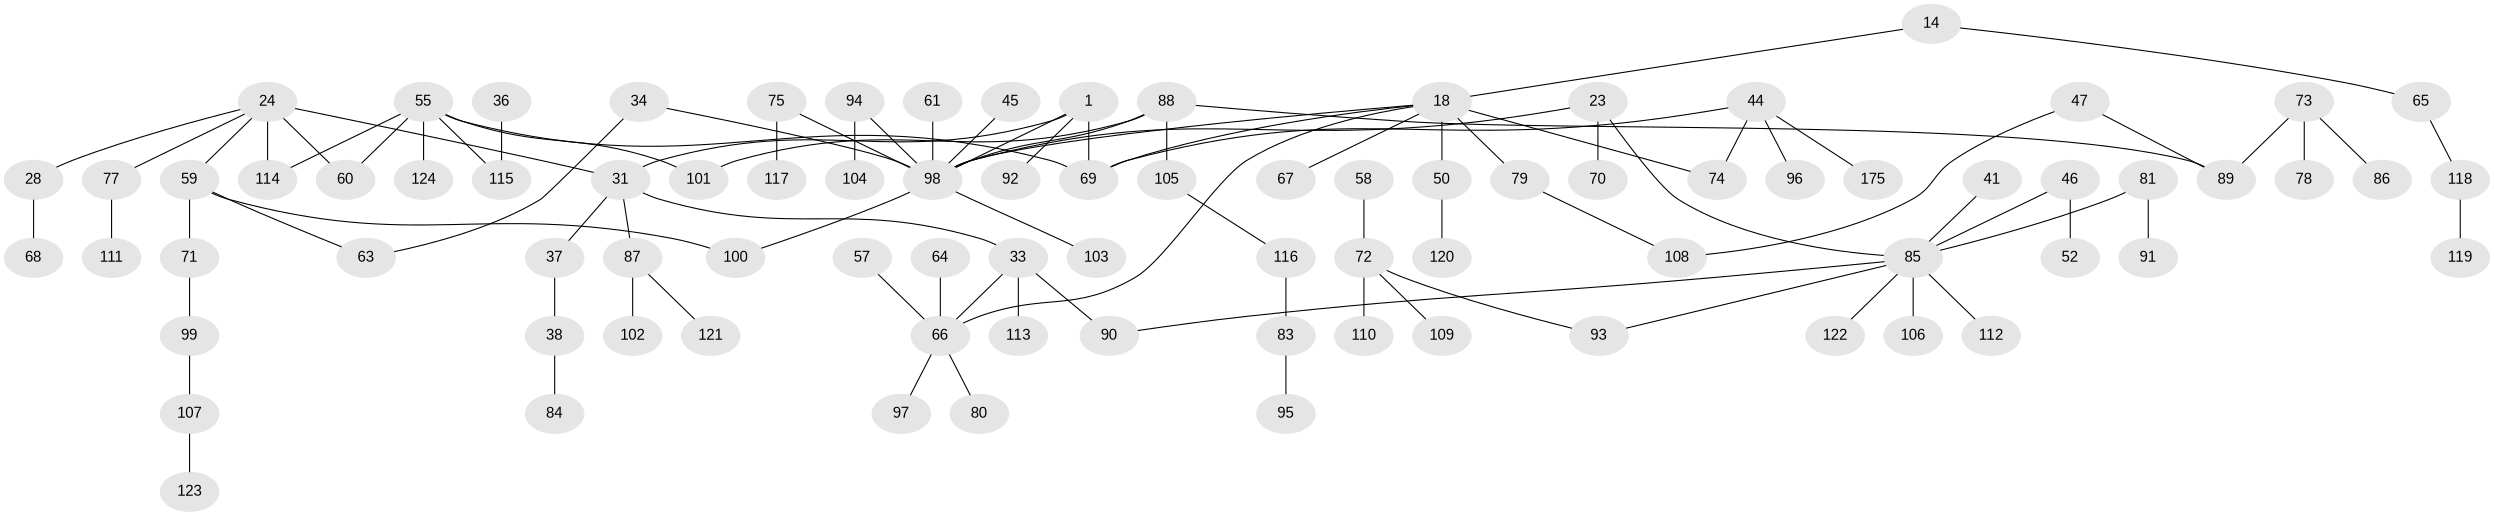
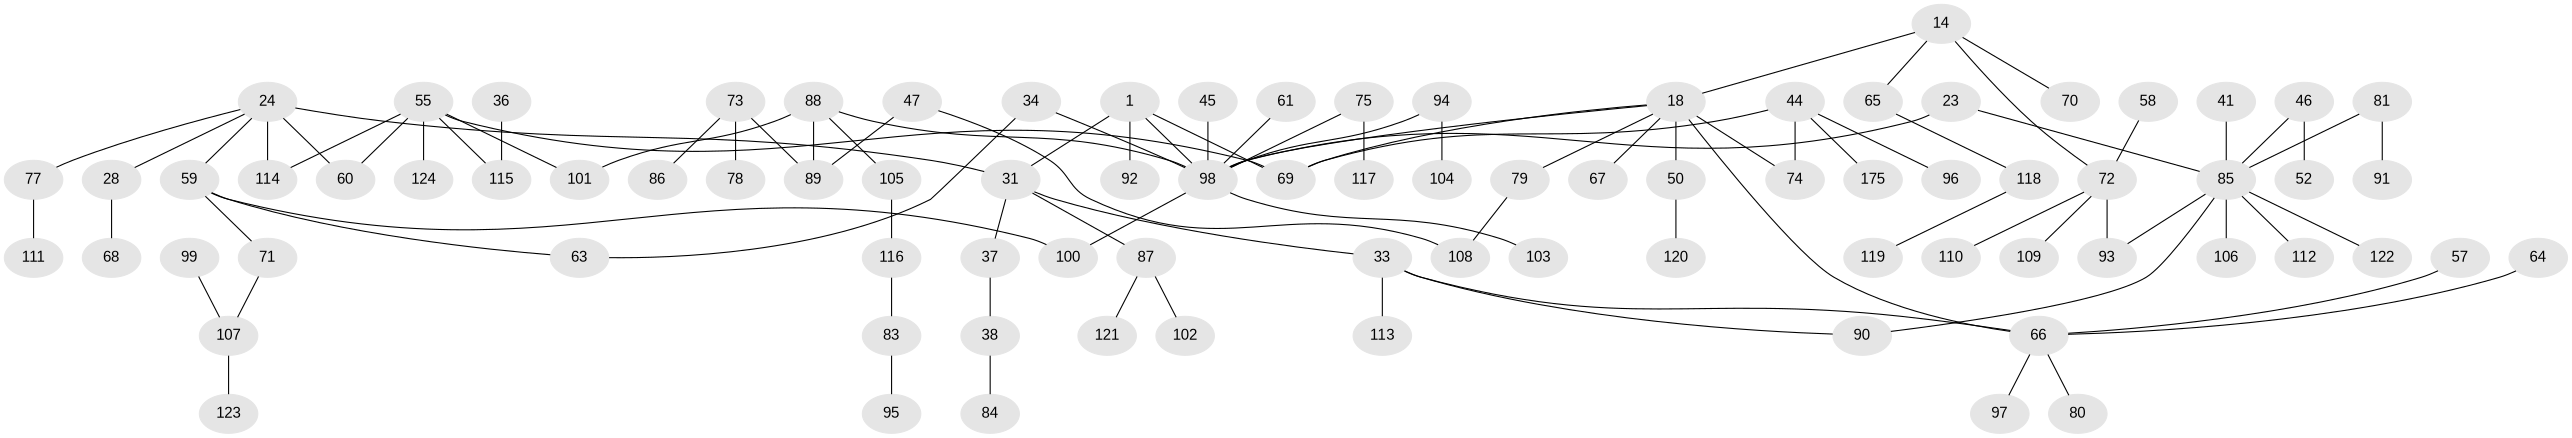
none -> (2017, 108)
(1598, 139) -> (2006, 63)
(190, 297) -> (248, 297)
